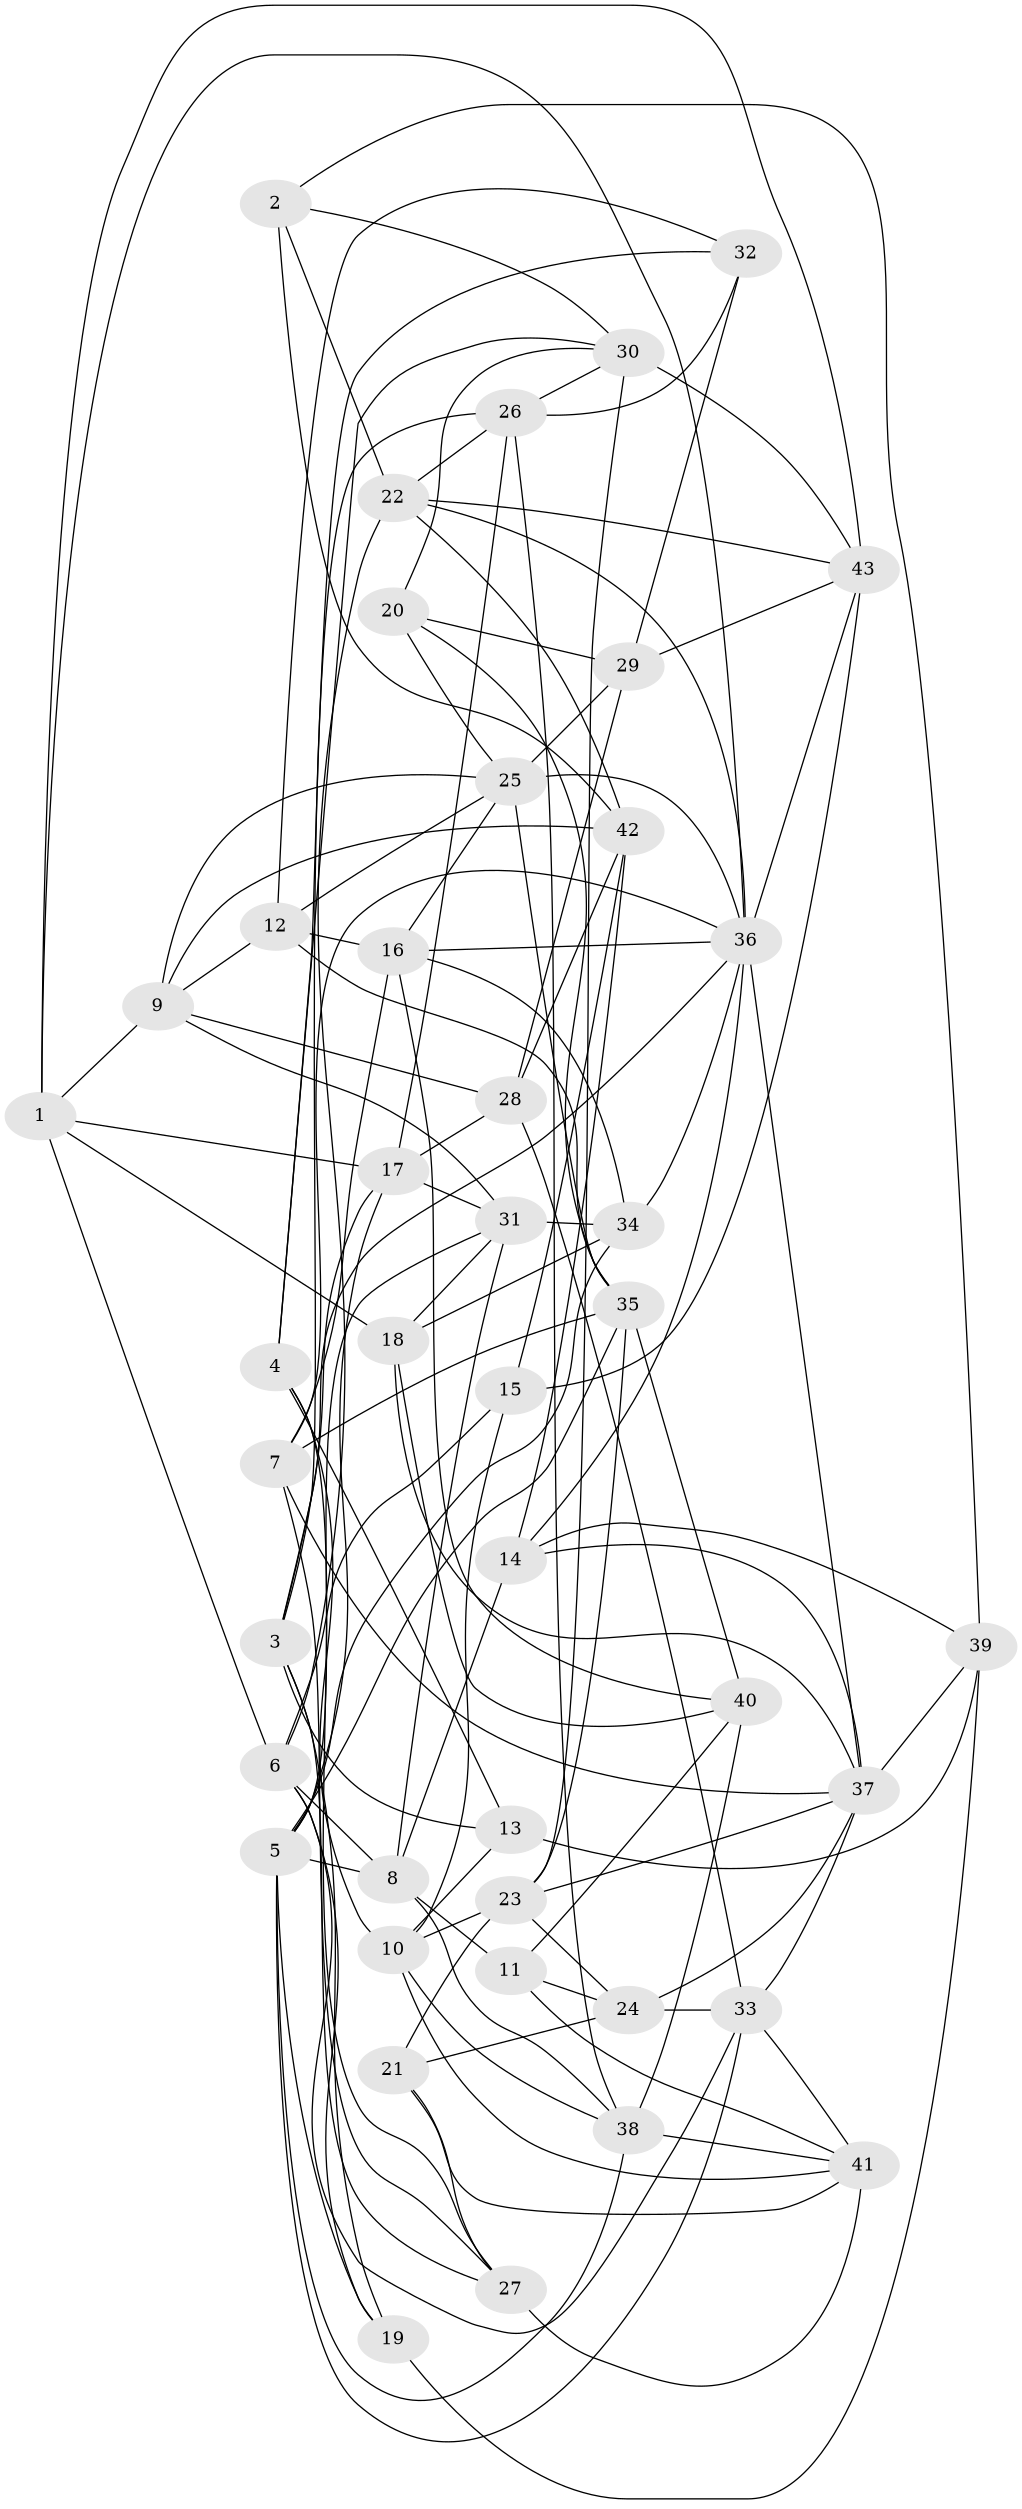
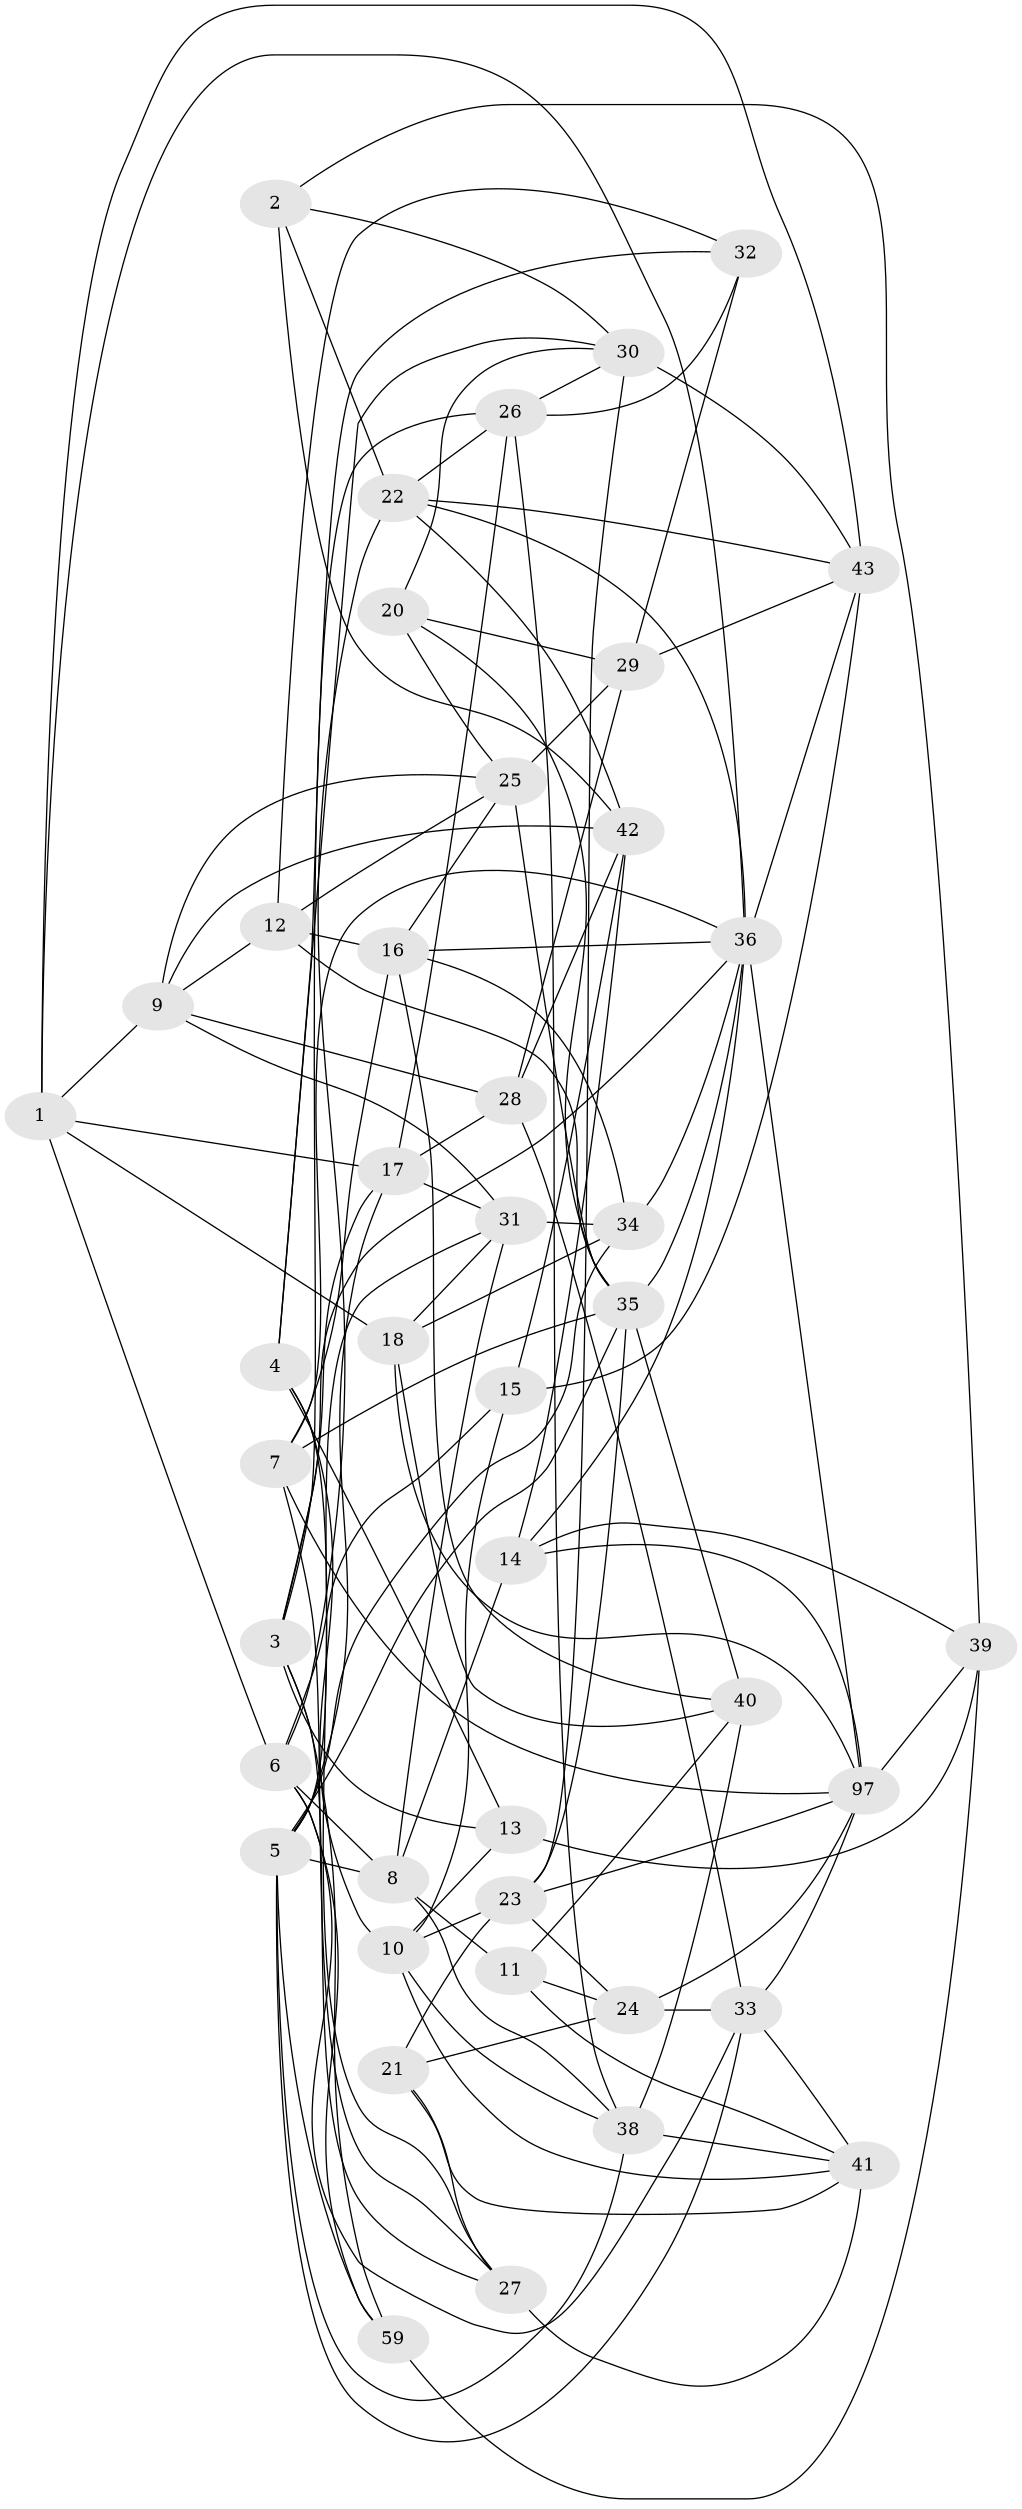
(673, 803) -> (710, 1130)
(864, 1791) -> (864, 1791)
(393, 2339) -> (393, 2339)
